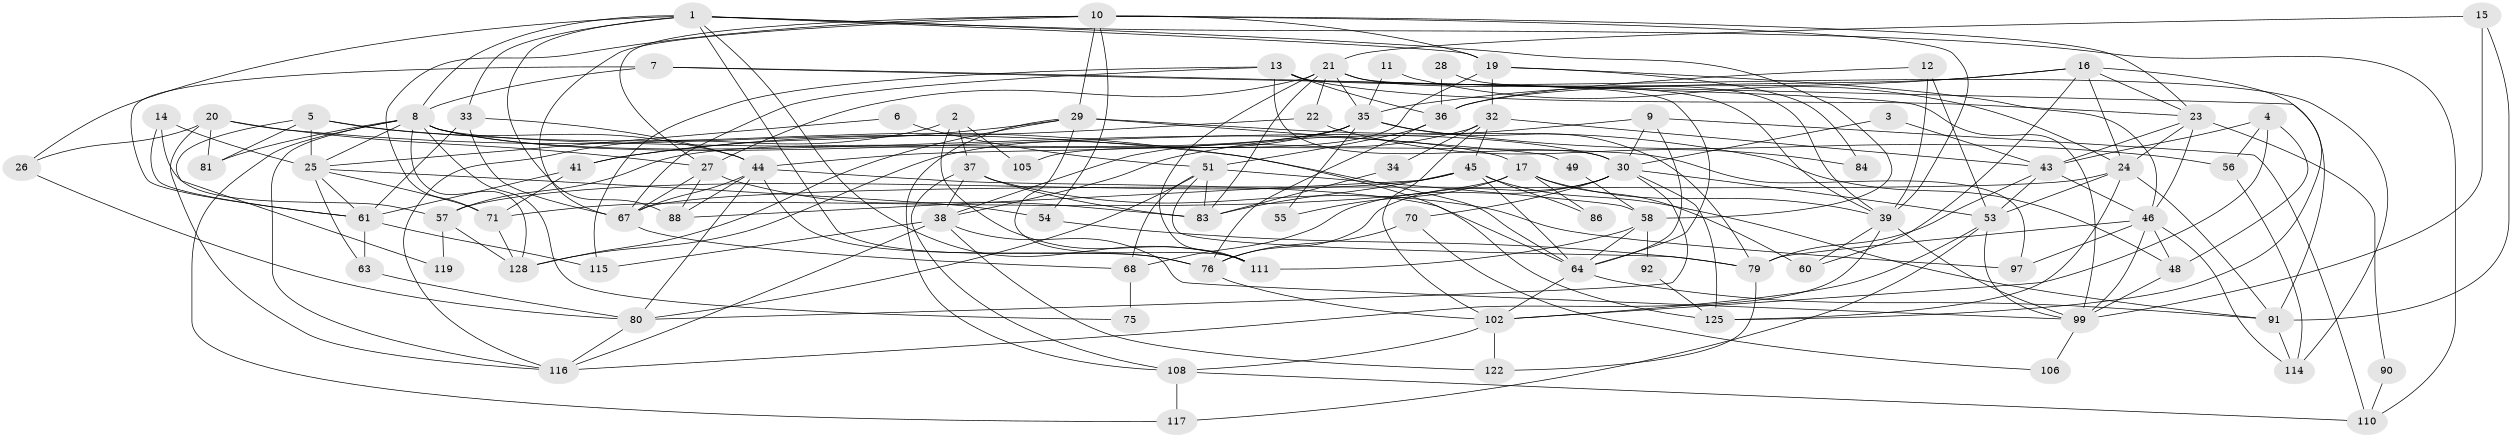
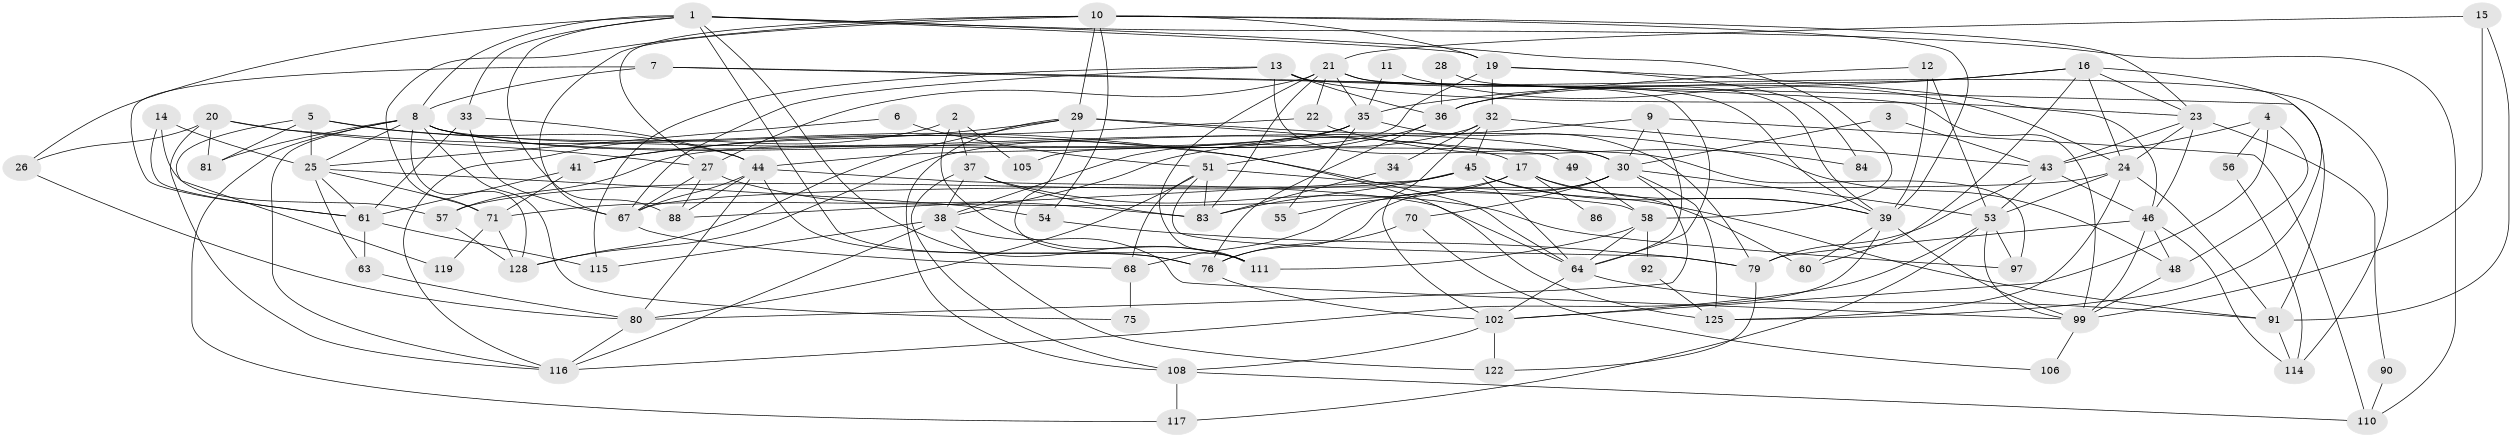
(1754, 148) -> none
(1533, 194) -> (1676, 199)
(443, 244) -> (467, 246)
(2075, 247) -> (2004, 244)
